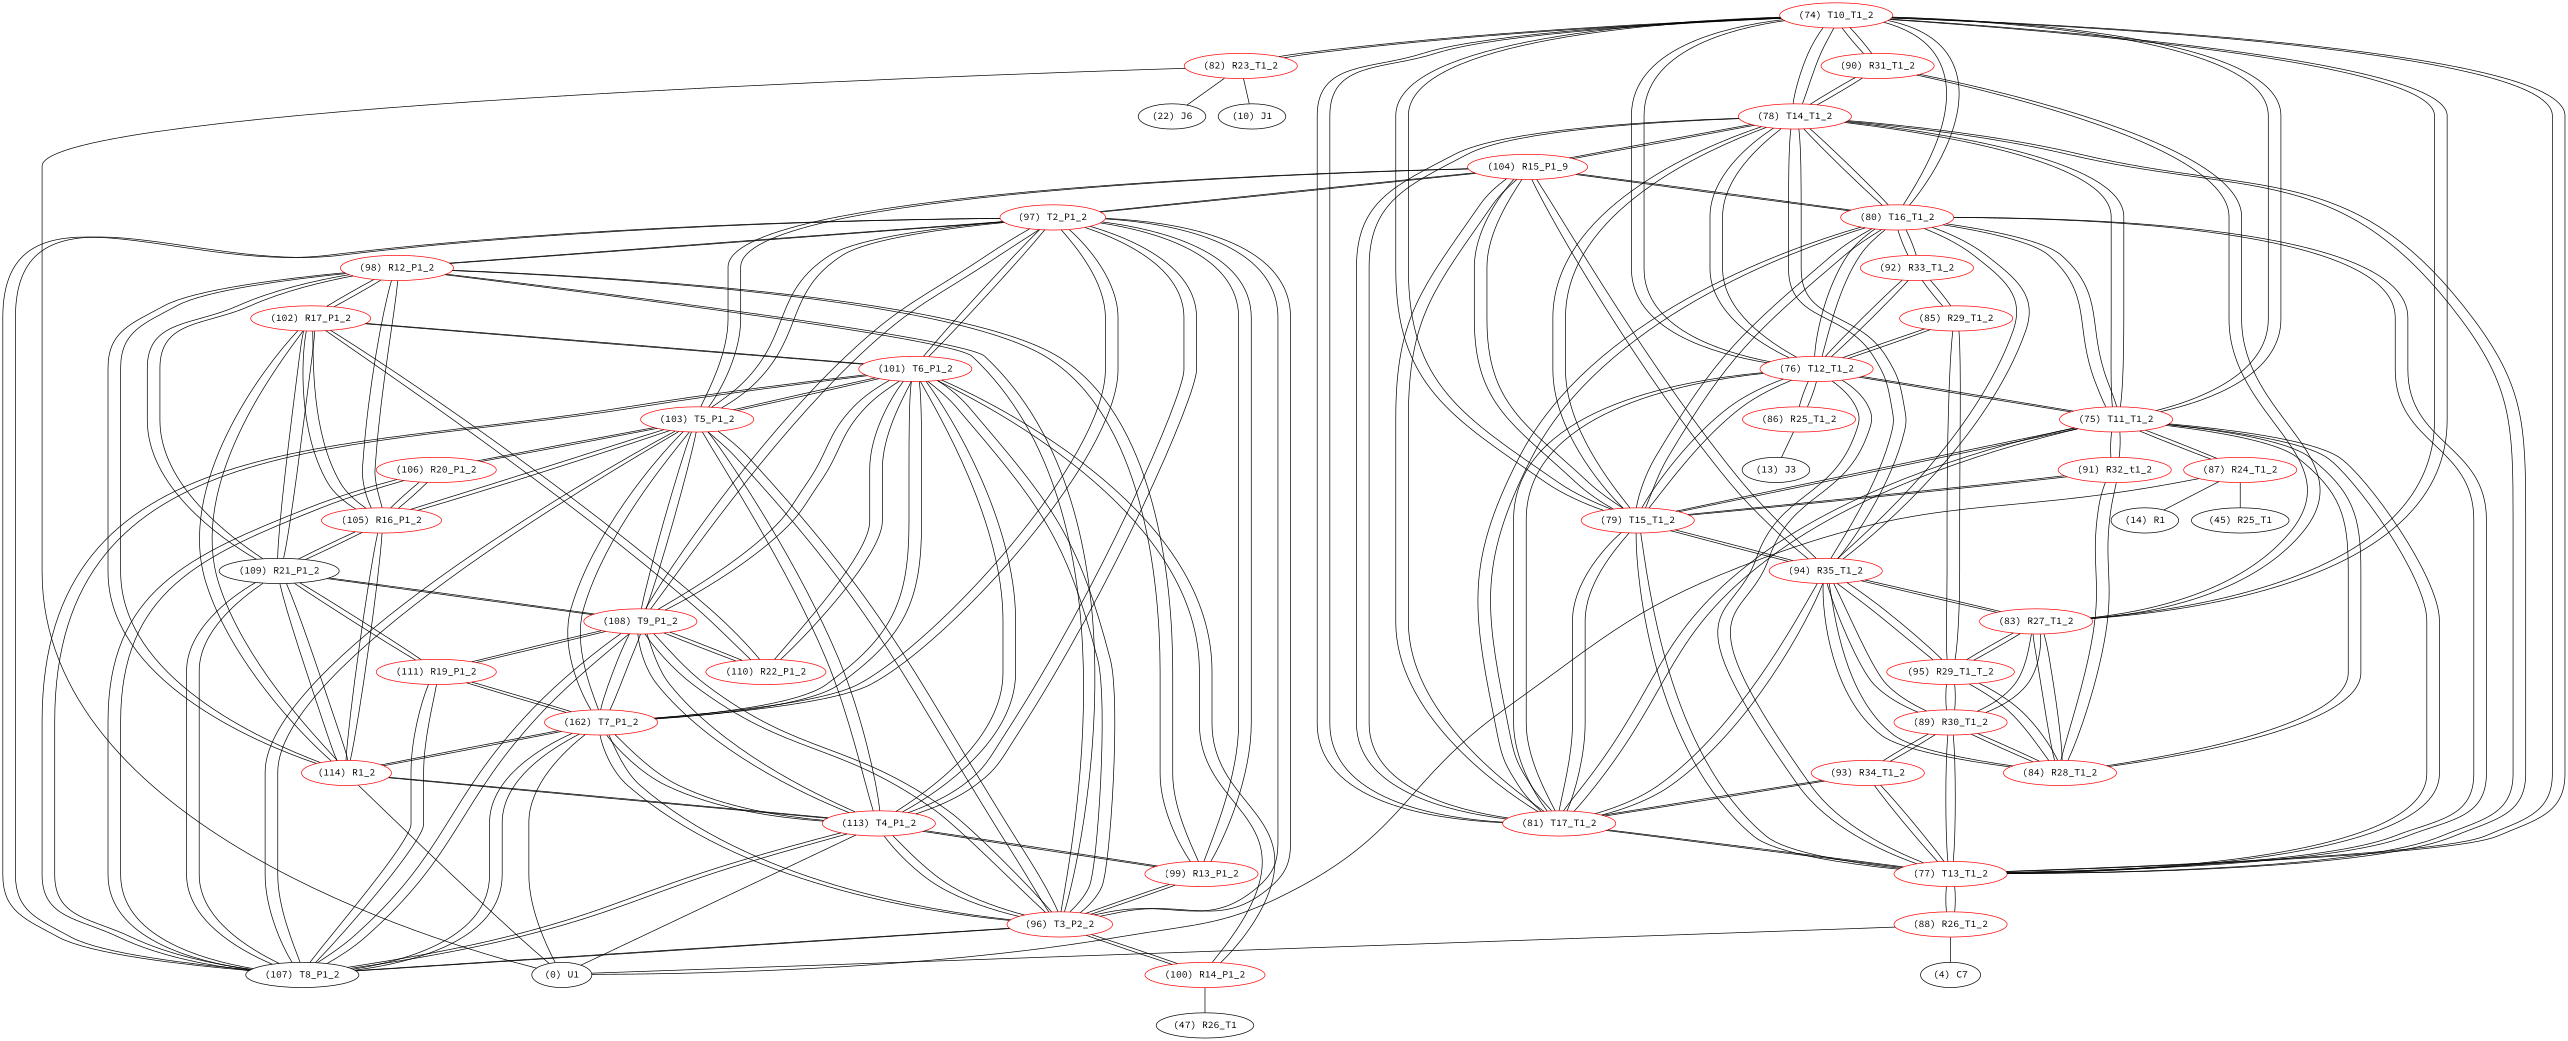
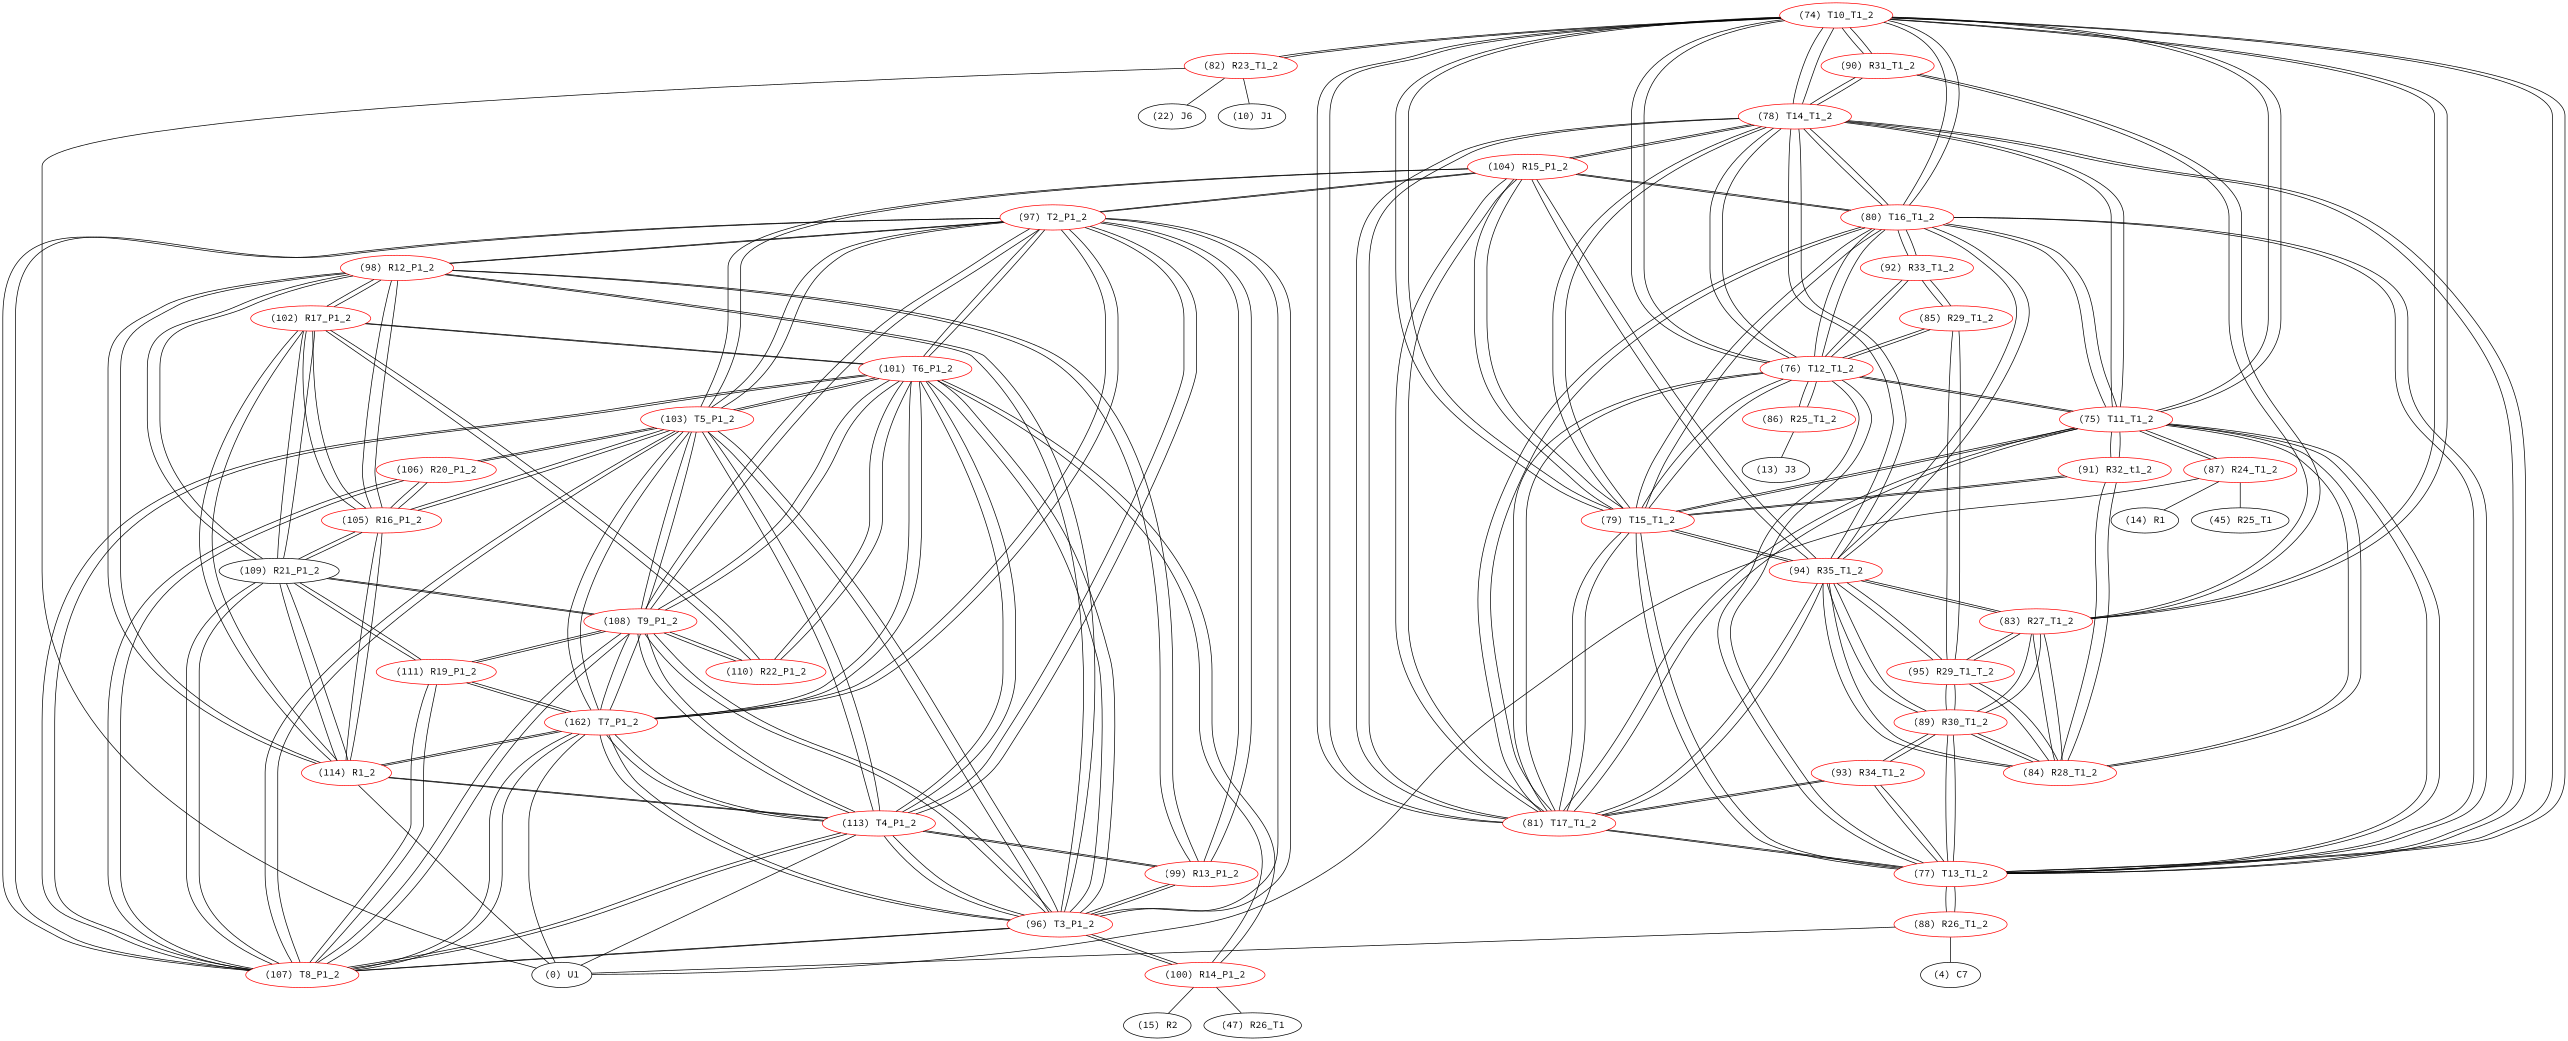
(1528, 167) -> (1528, 167)
(1060, 924) -> (1060, 924)
(302, 975) -> (302, 975)
none -> (1157, 1025)
